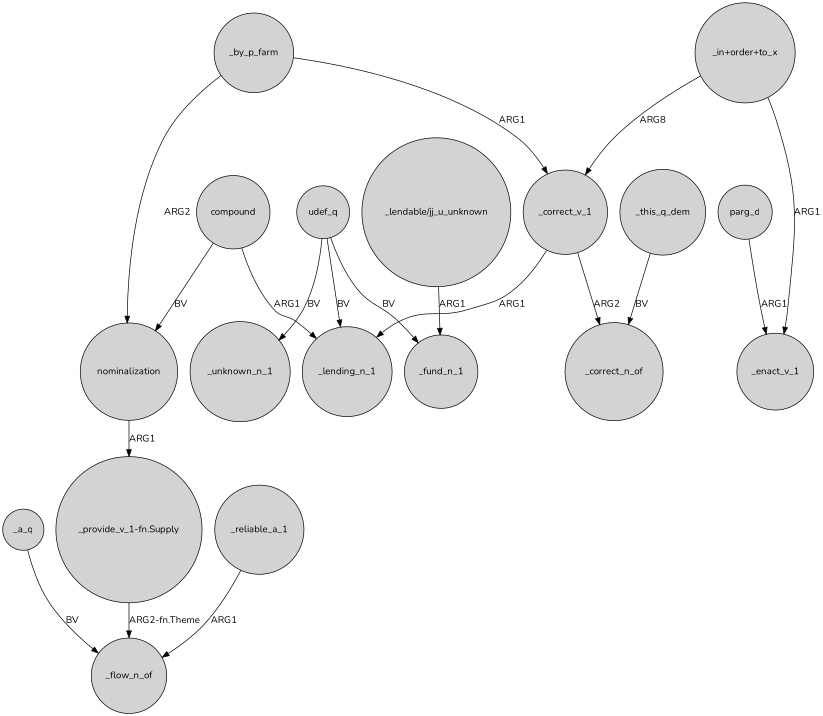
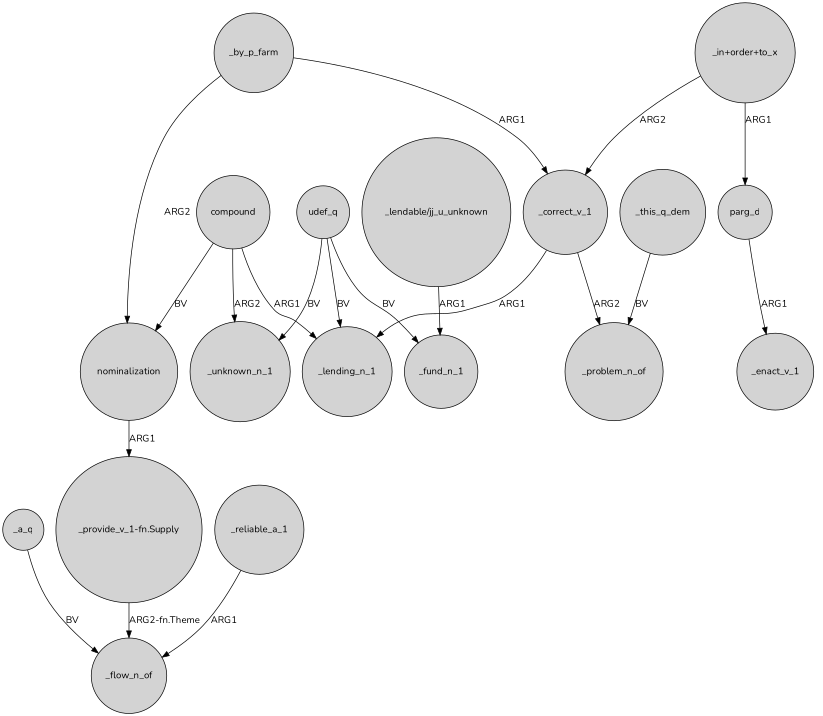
(653, 120) -> (653, 120)
(794, 211) -> (745, 140)
none -> (233, 282)
(614, 372) -> (614, 372)
